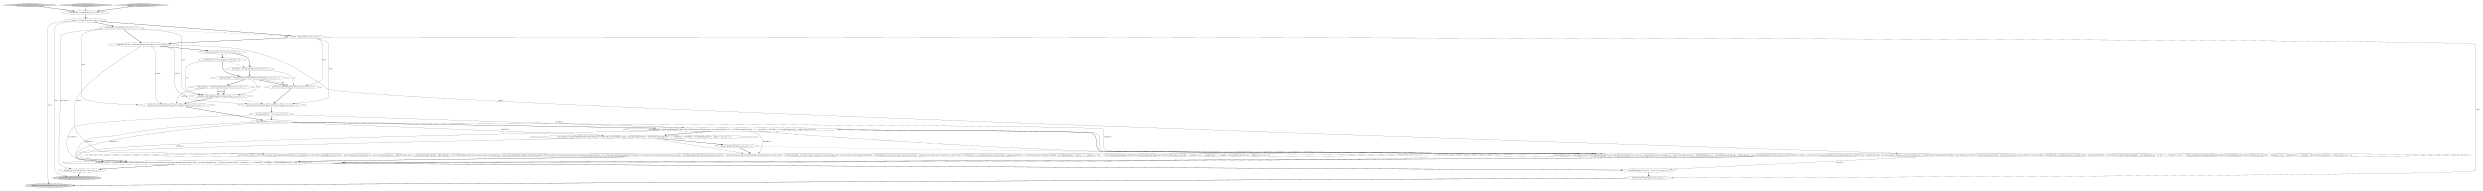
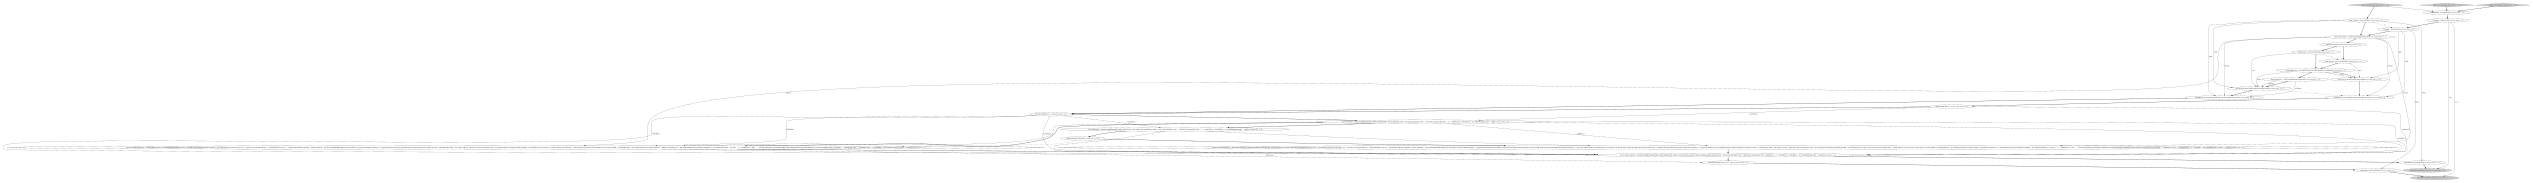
(103, 24) -> (2371, 12)
(64, 101) -> (2424, 93)
